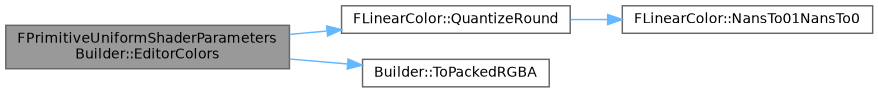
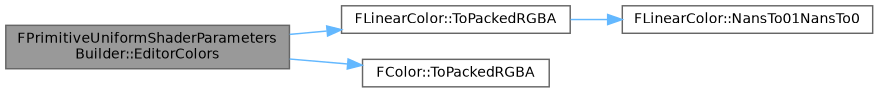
(456, 20) -> (456, 20)
(456, 73) -> (456, 73)
